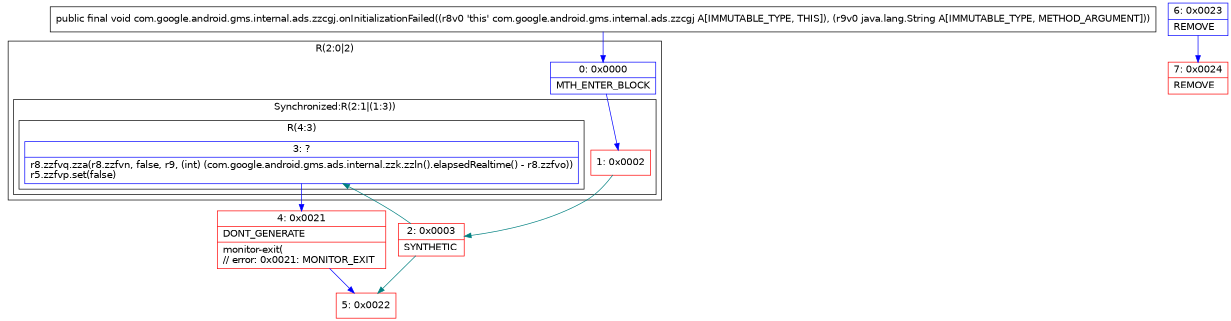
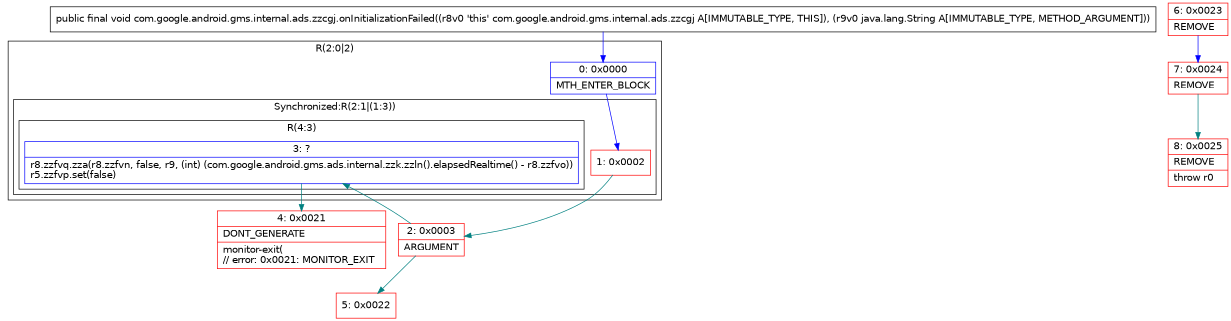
(1198, 19) -> (1198, 19)
none -> (1198, 163)
(302, 194) -> (302, 194)
(431, 248) -> (431, 248)
(339, 278) -> none
